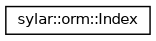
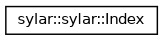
(78, 20) -> (82, 20)
